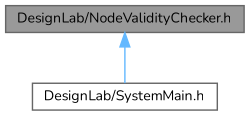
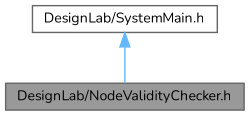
(125, 65) -> (125, 65)
